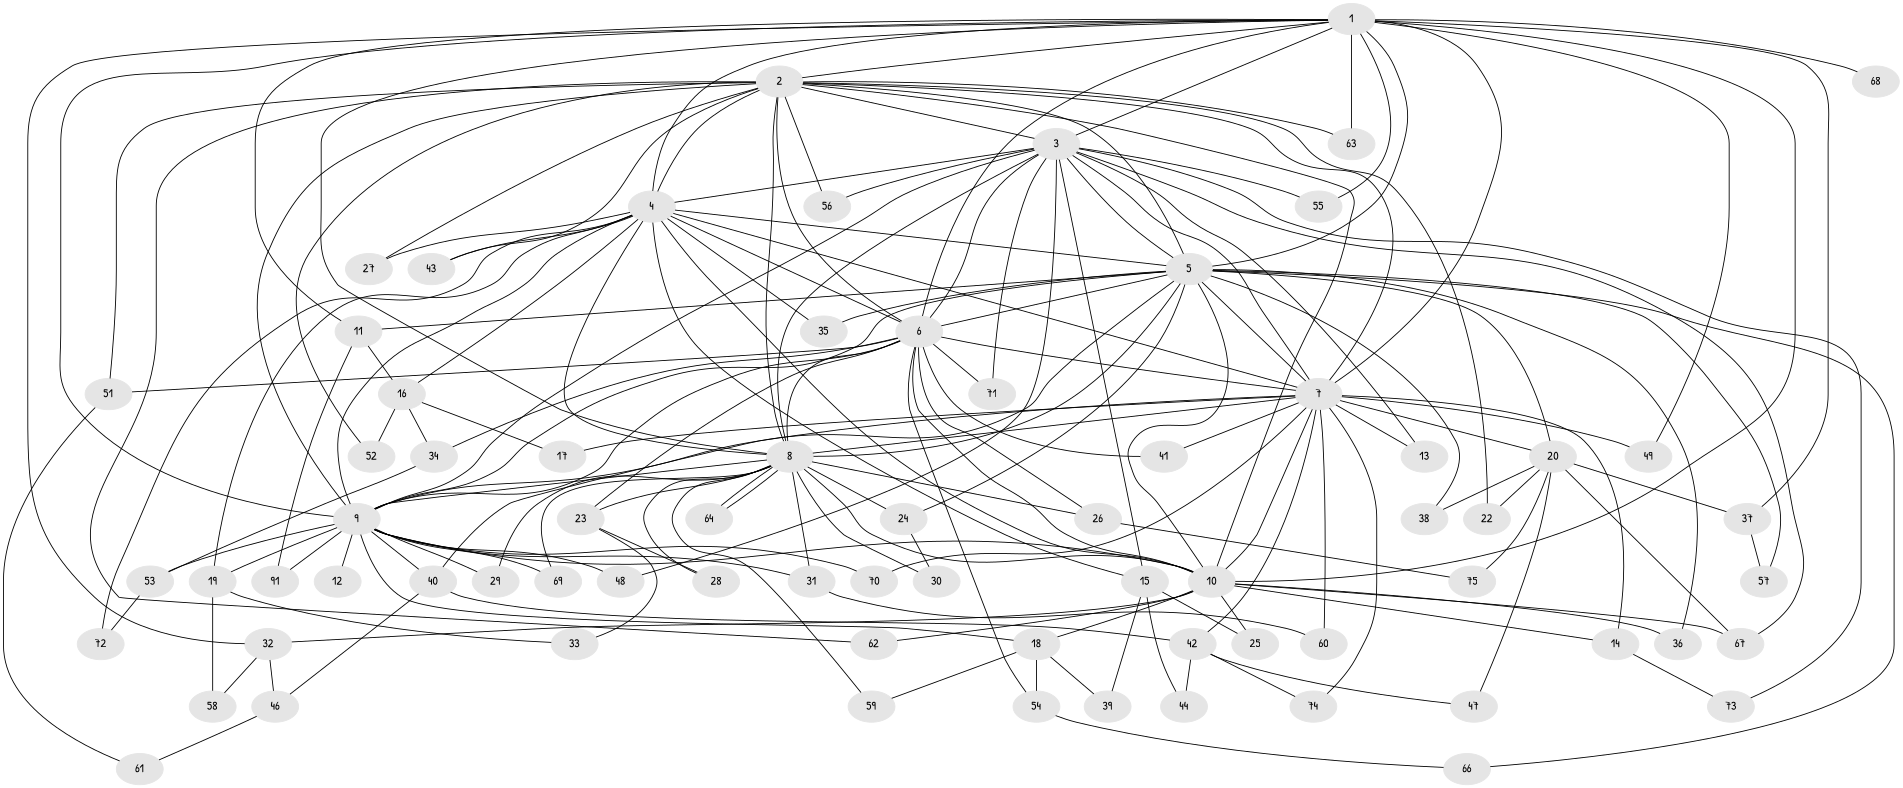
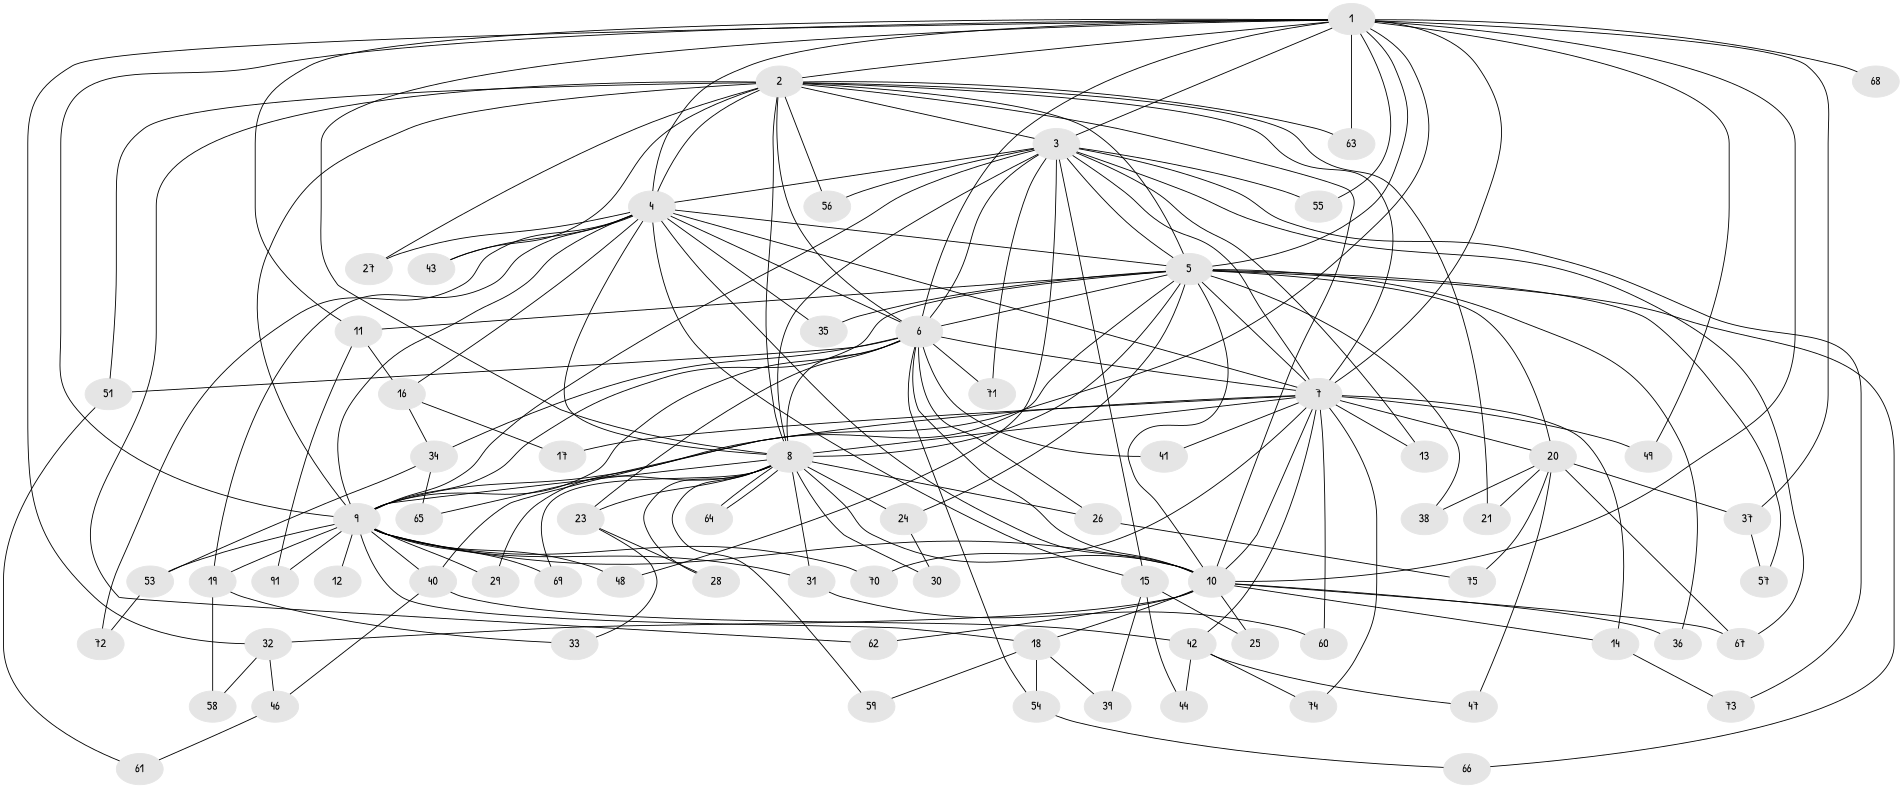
(372, 457) -> none
none -> (419, 519)
(1487, 519) -> (1487, 519)
